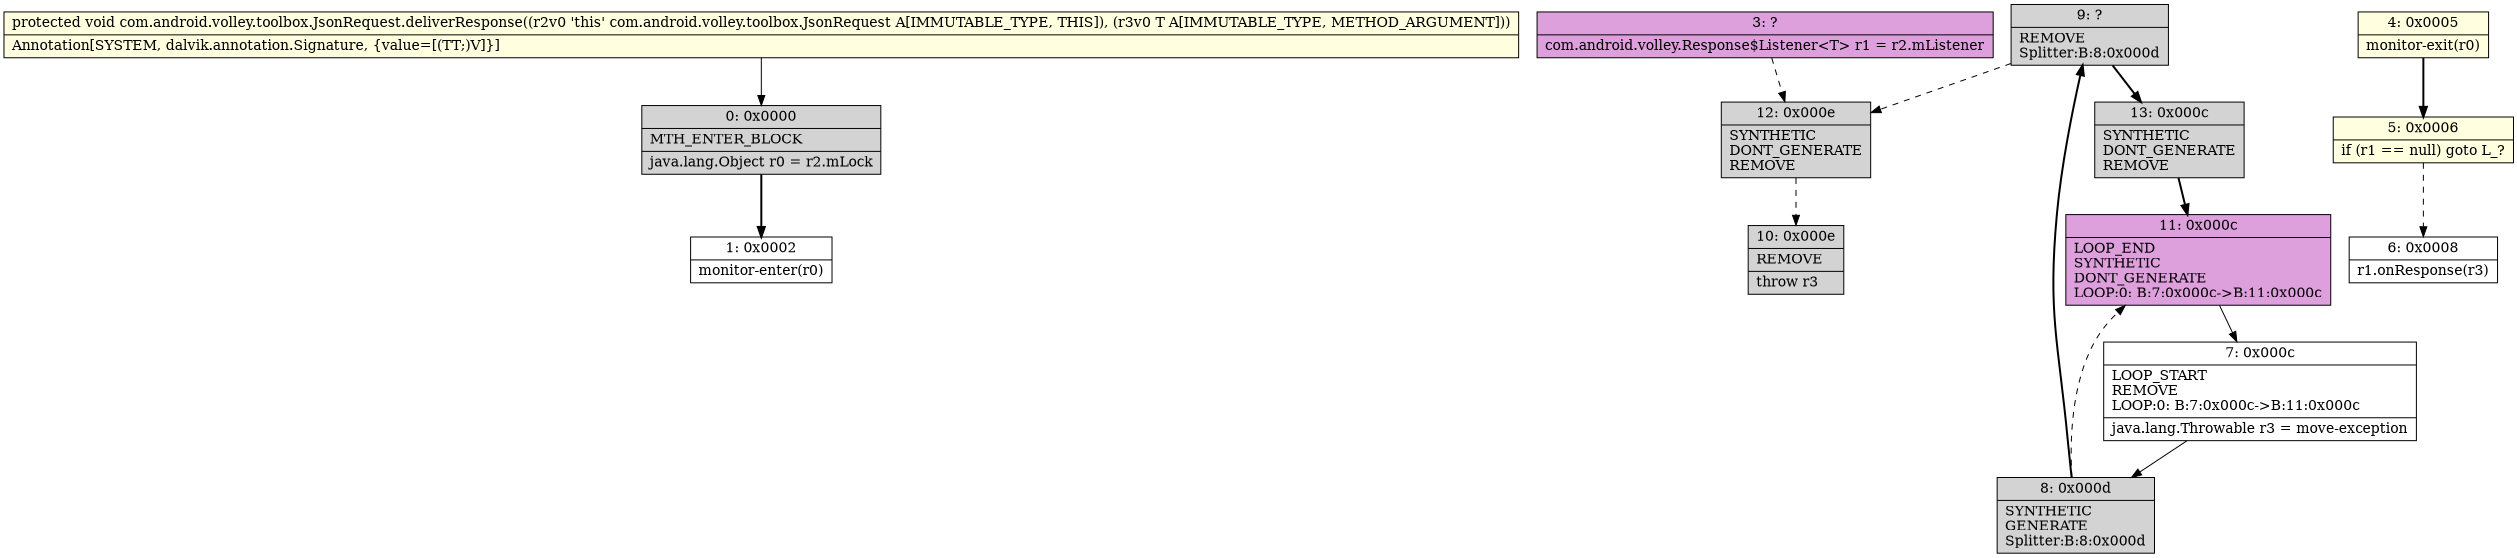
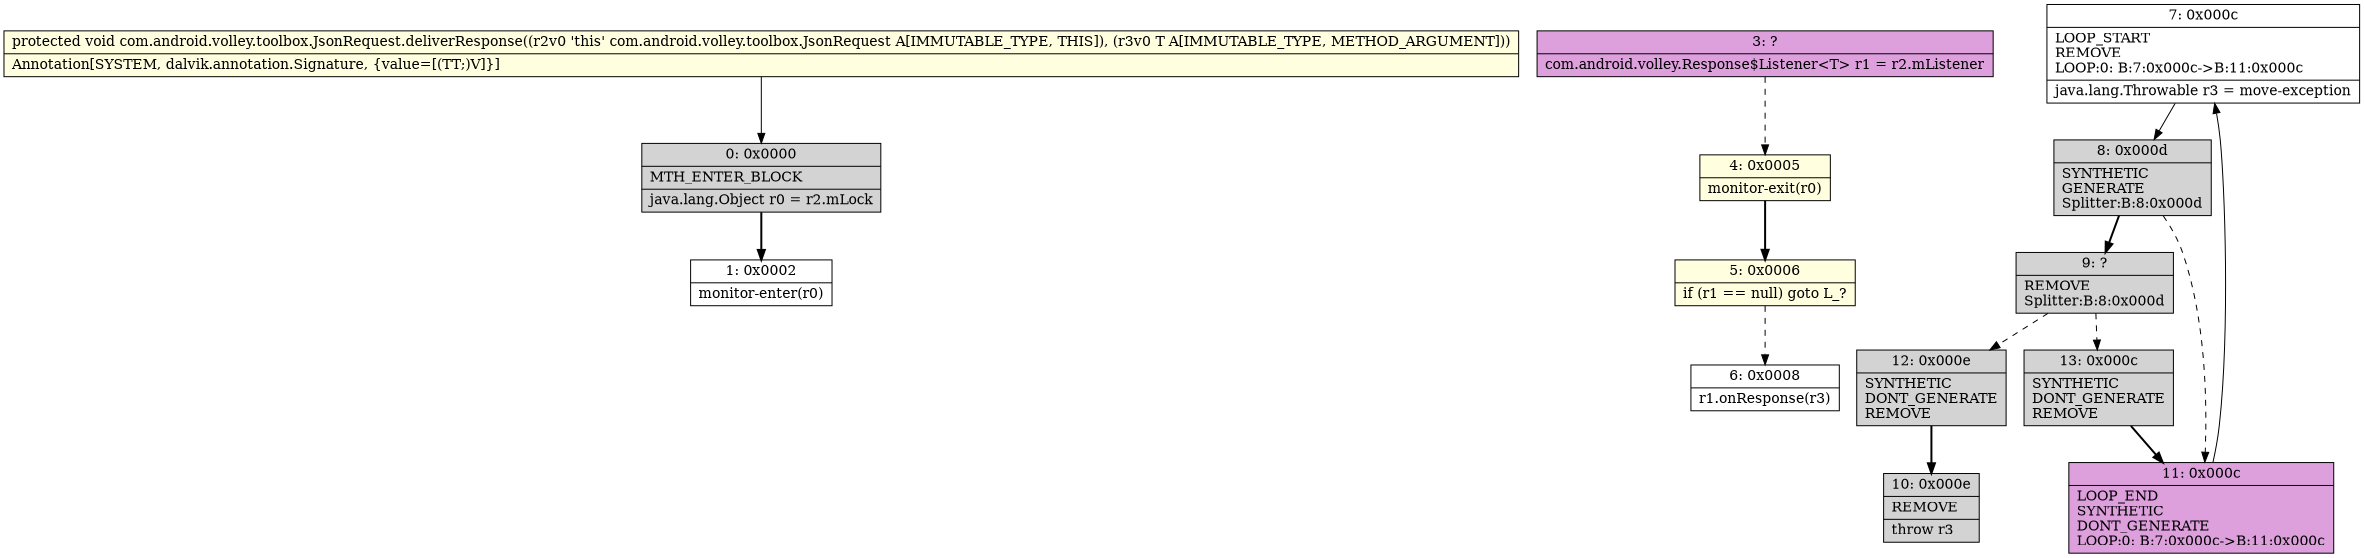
(1777, 75) -> (1765, 111)
(2124, 80) -> (2096, 327)
(1796, 197) -> (1931, 445)
